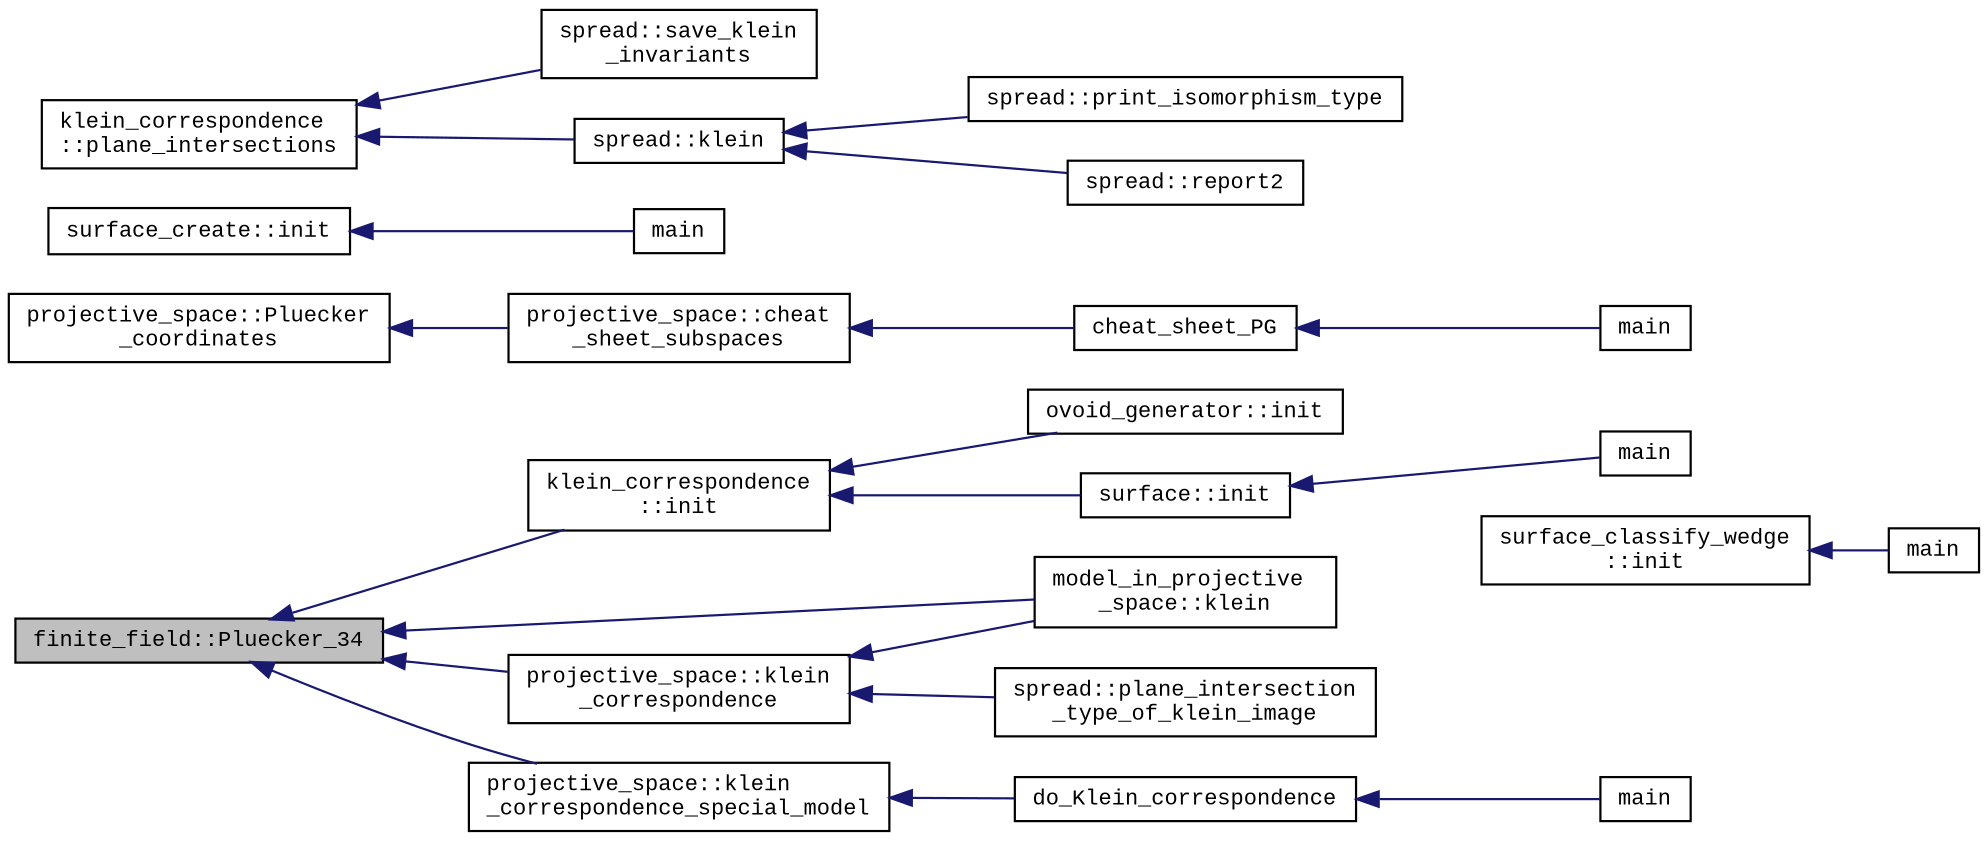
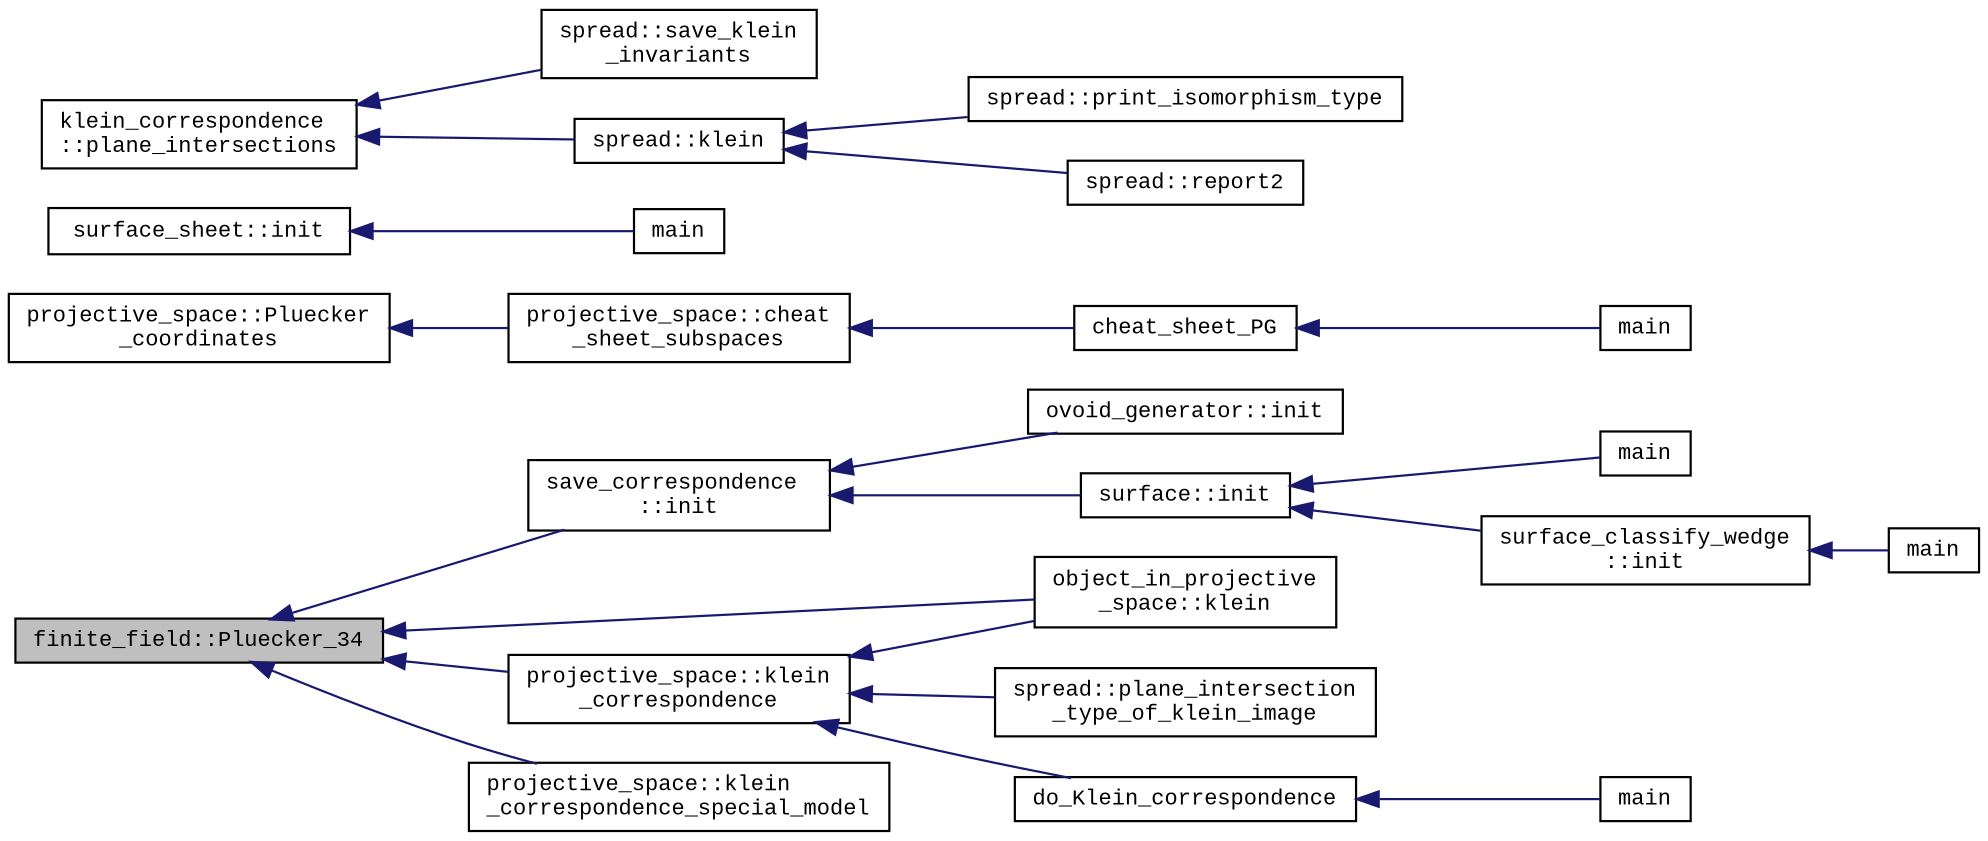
(199, 231) -> (199, 231)
(679, 495) -> (679, 495)
none -> (1397, 521)
(1185, 592) -> (1185, 592)
(963, 798) -> (954, 754)
